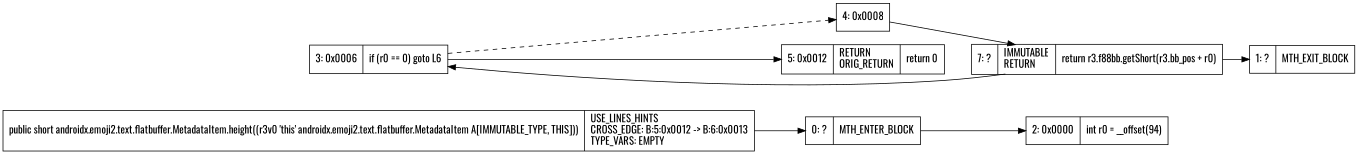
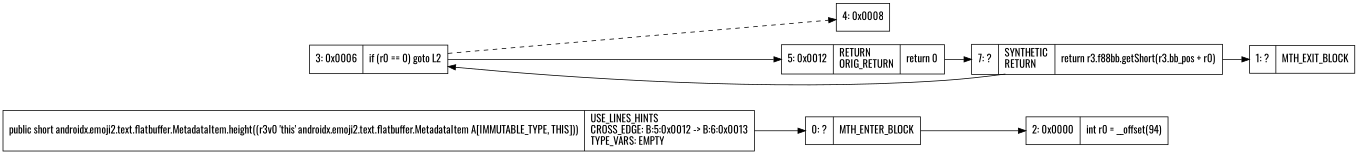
(949, 33) -> (954, 59)
(1027, 53) -> (1026, 53)
(405, 59) -> (405, 59)
